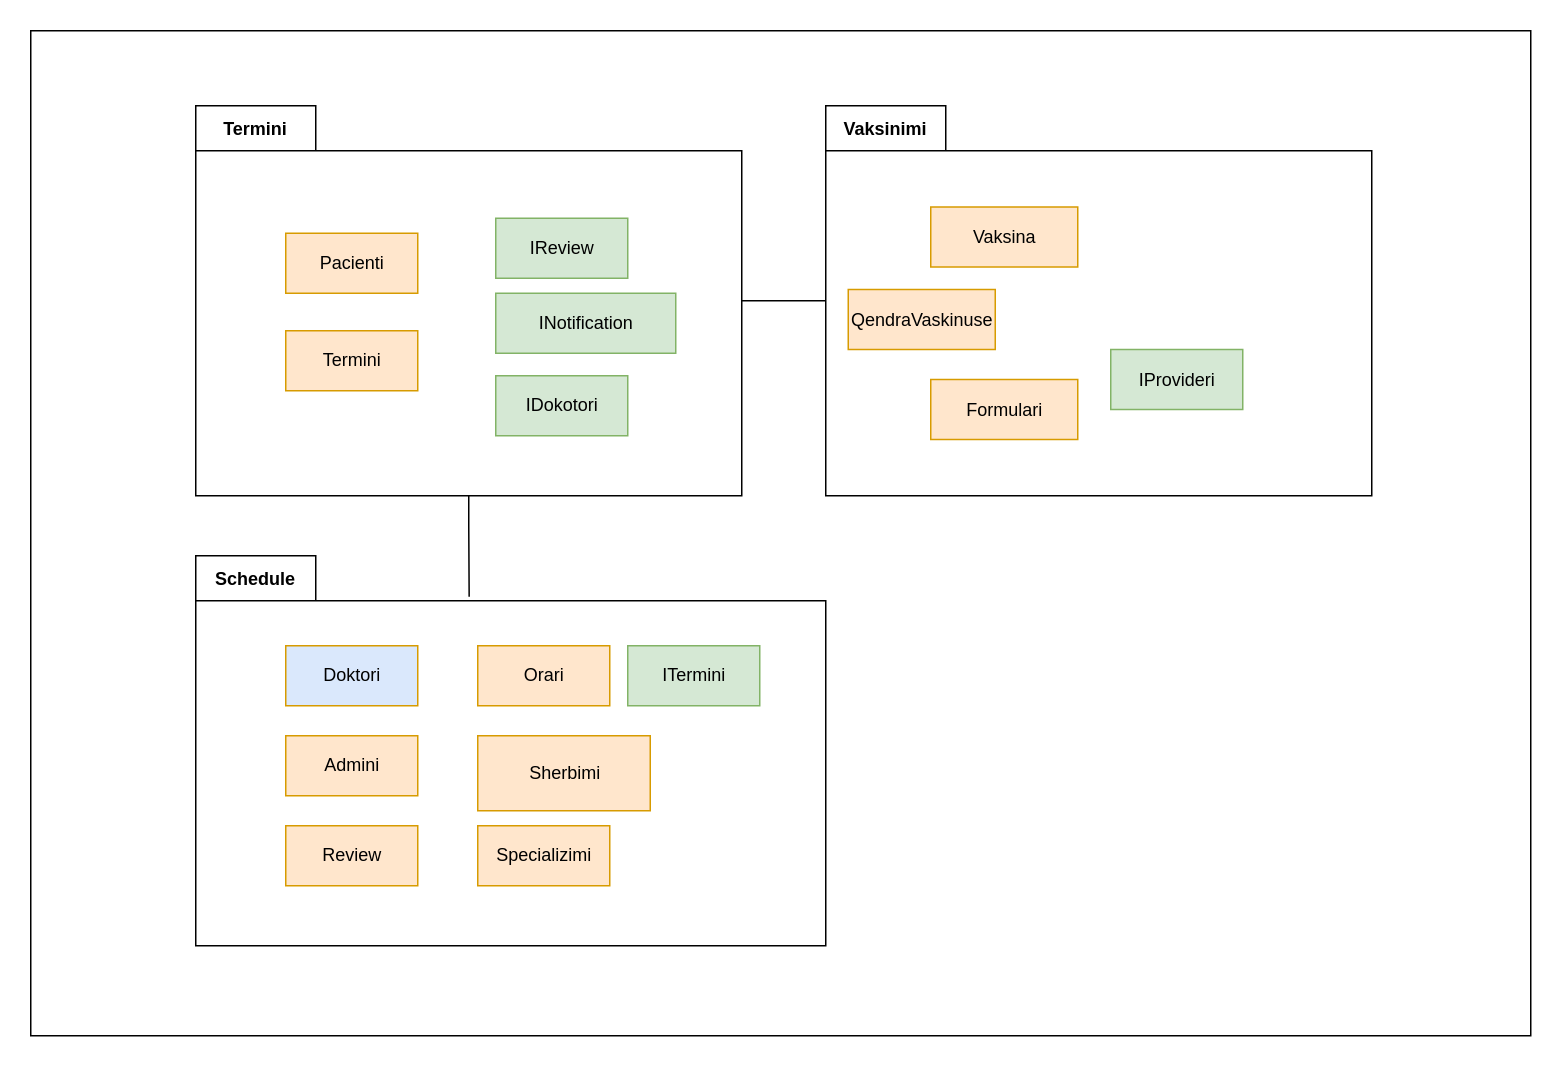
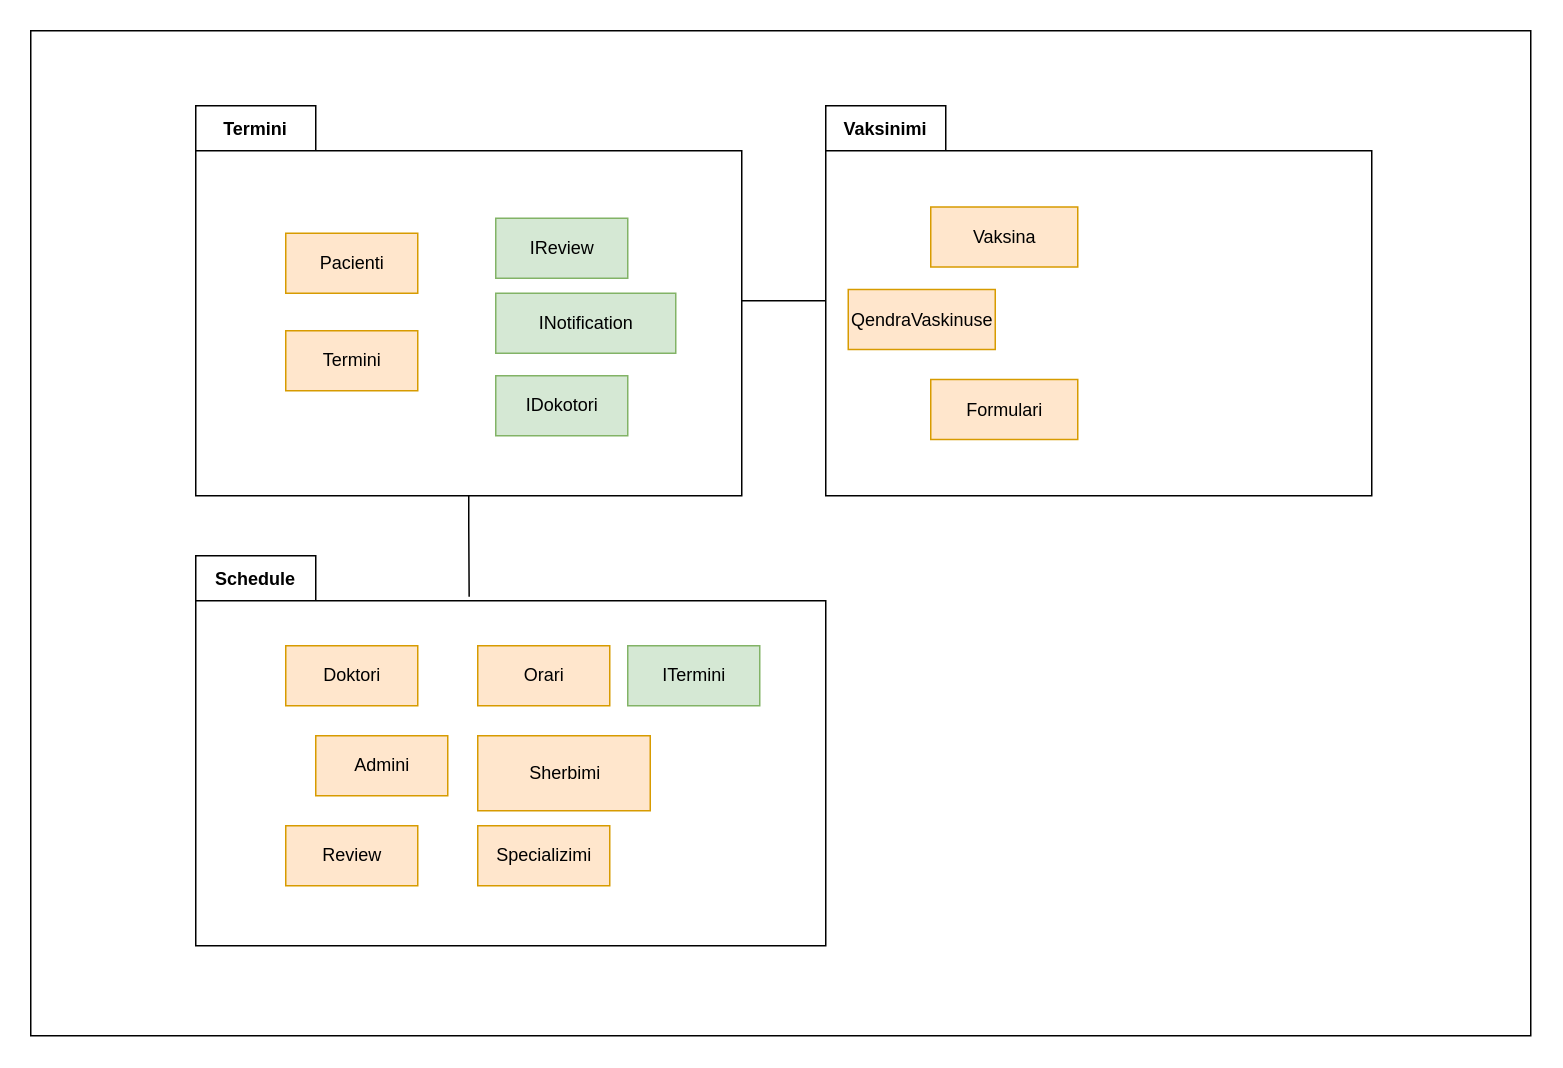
(1177, 380) -> none
(352, 676) -> (352, 676)
(352, 766) -> (382, 766)
